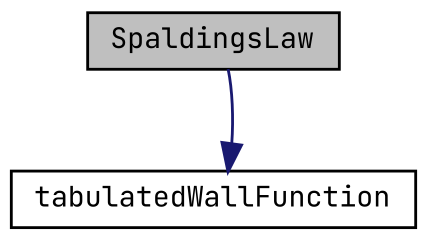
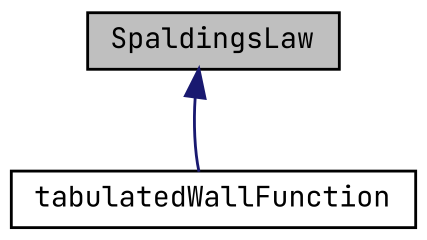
(232, 106) -> (195, 135)
